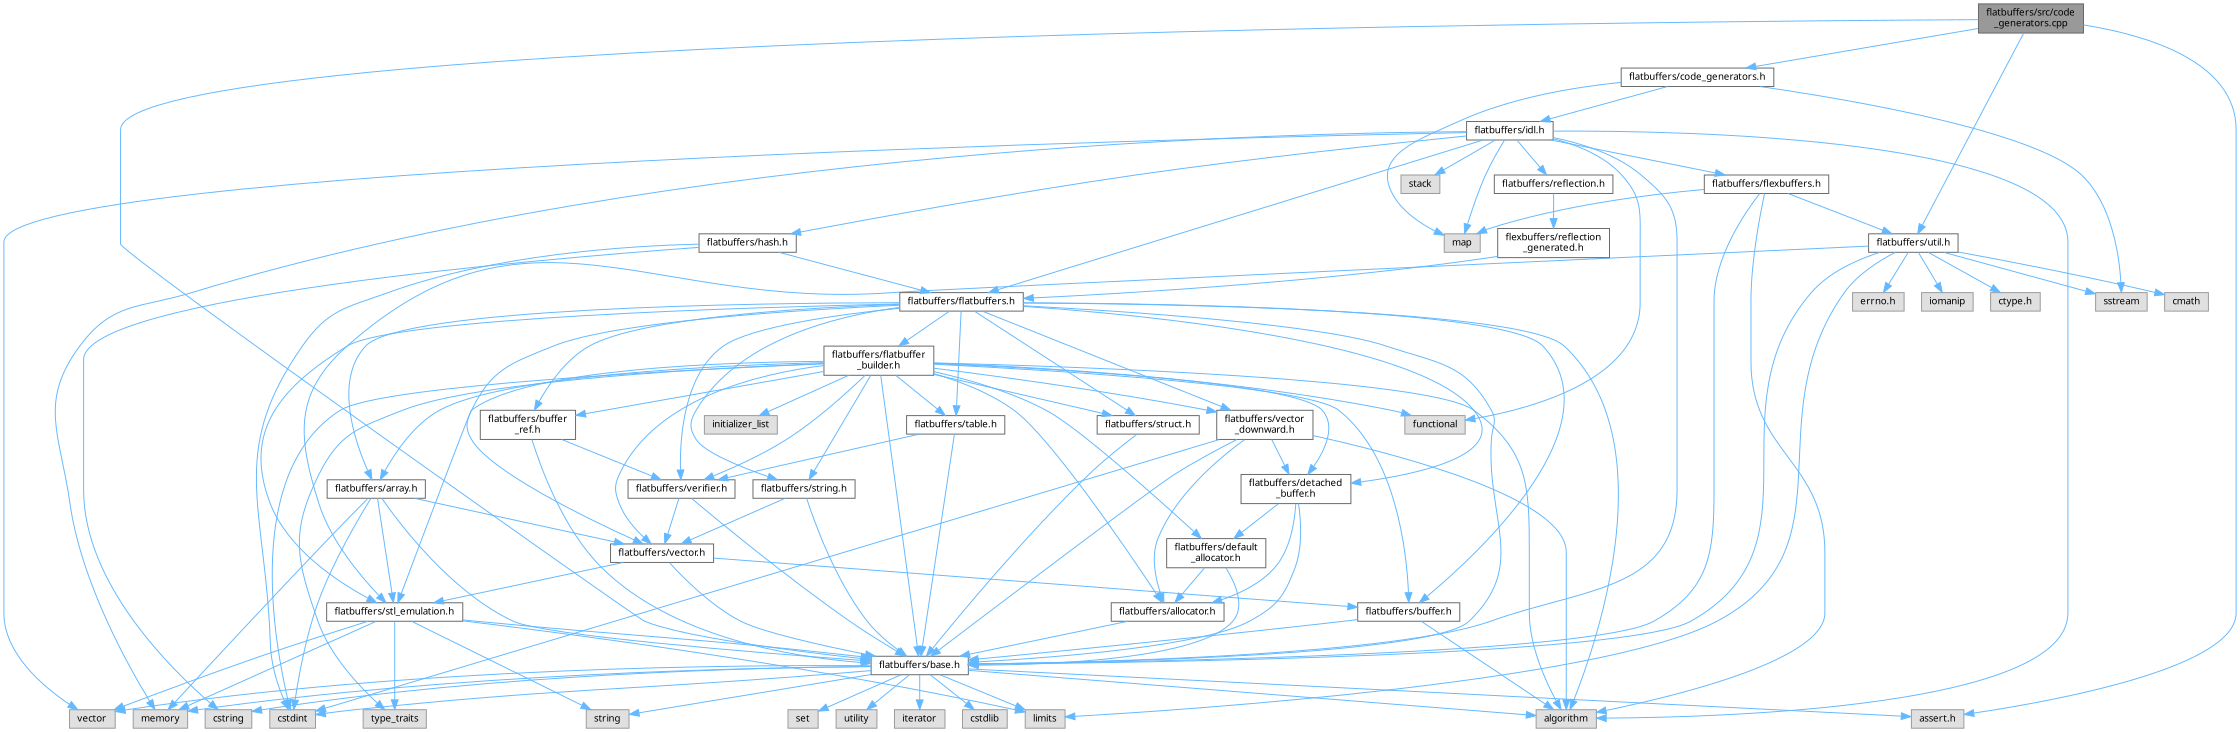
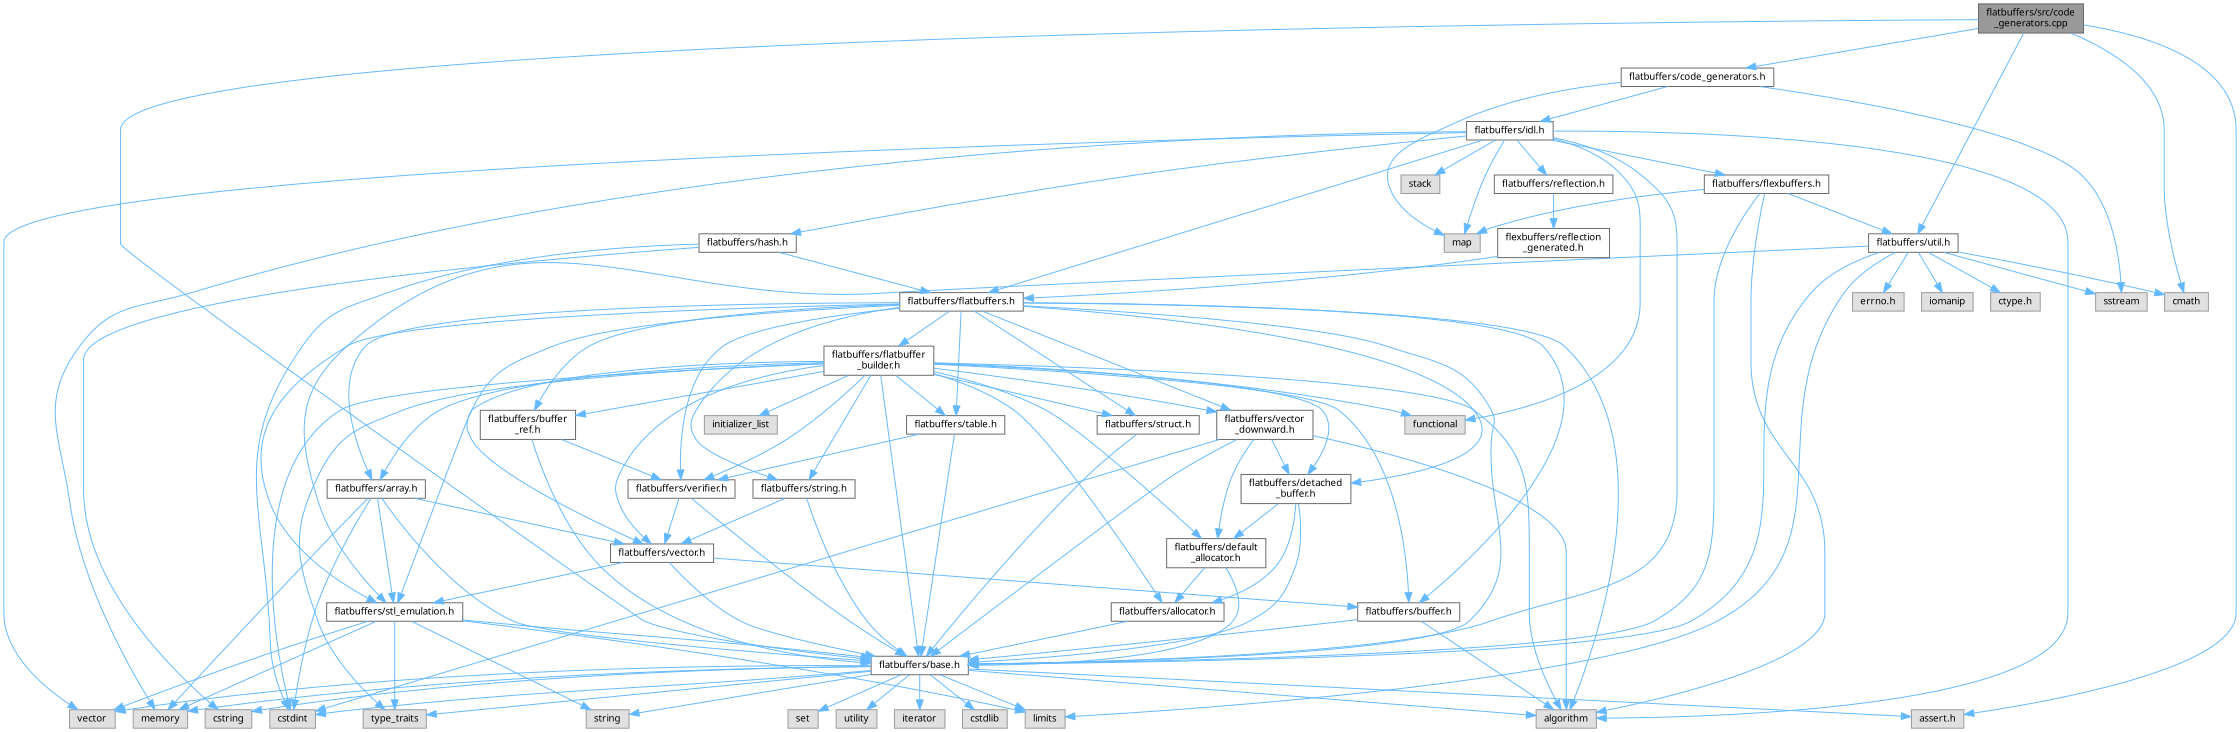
none -> (2164, 136)
(1177, 505) -> (1230, 482)
none -> (654, 693)
